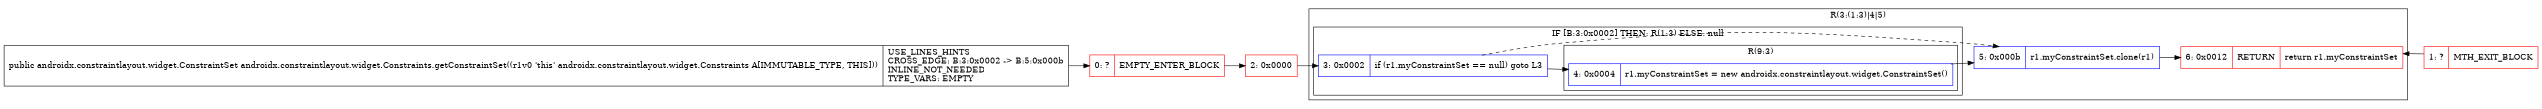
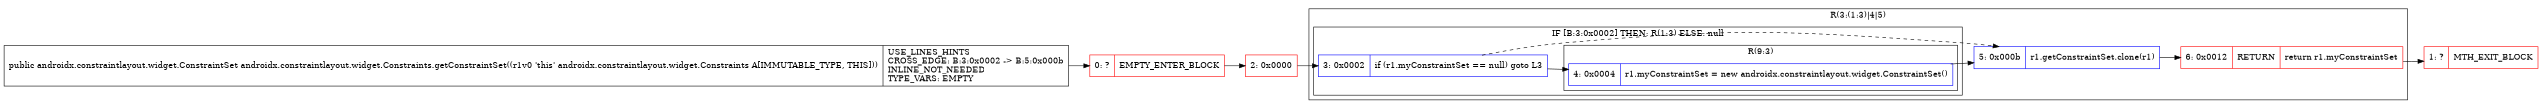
(2416, 54) -> (2411, 61)
(2092, 57) -> (2093, 57)
